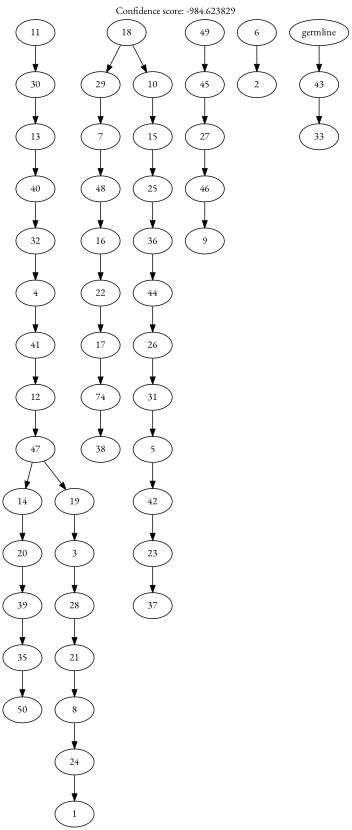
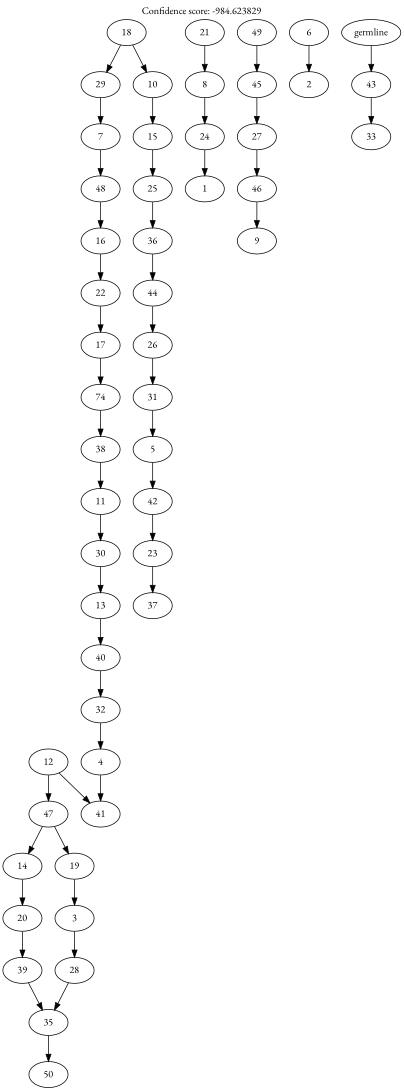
(35, 368) -> (72, 785)
none -> (101, 472)
(75, 628) -> (63, 993)
